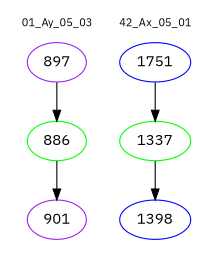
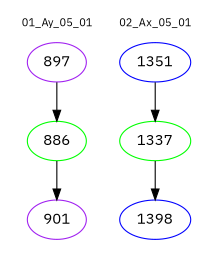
(57, 24) -> (57, 24)
(156, 24) -> (156, 24)
(155, 62) -> (155, 62)
